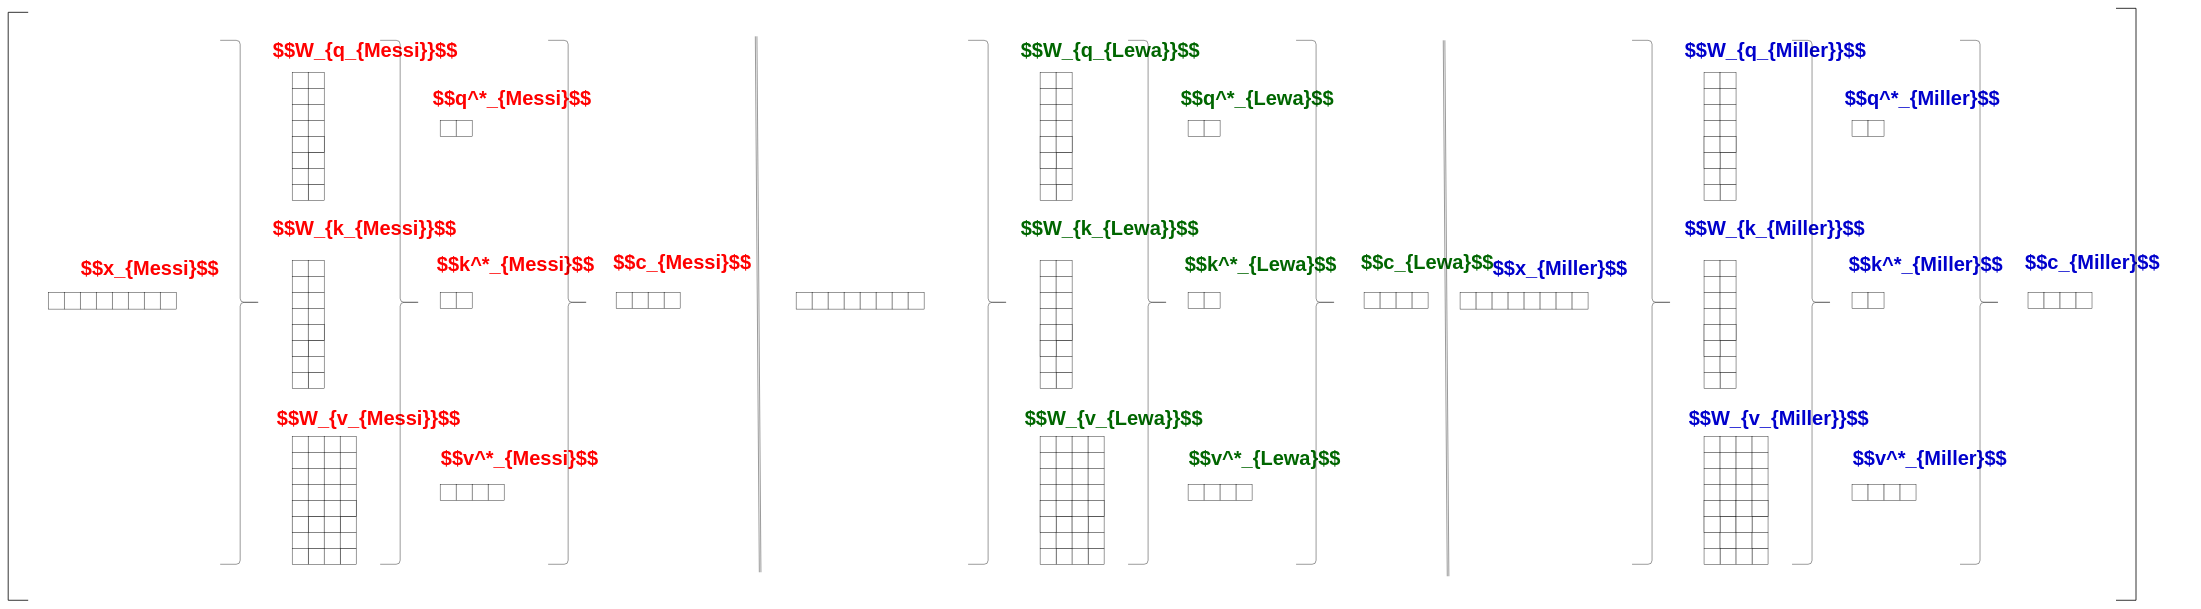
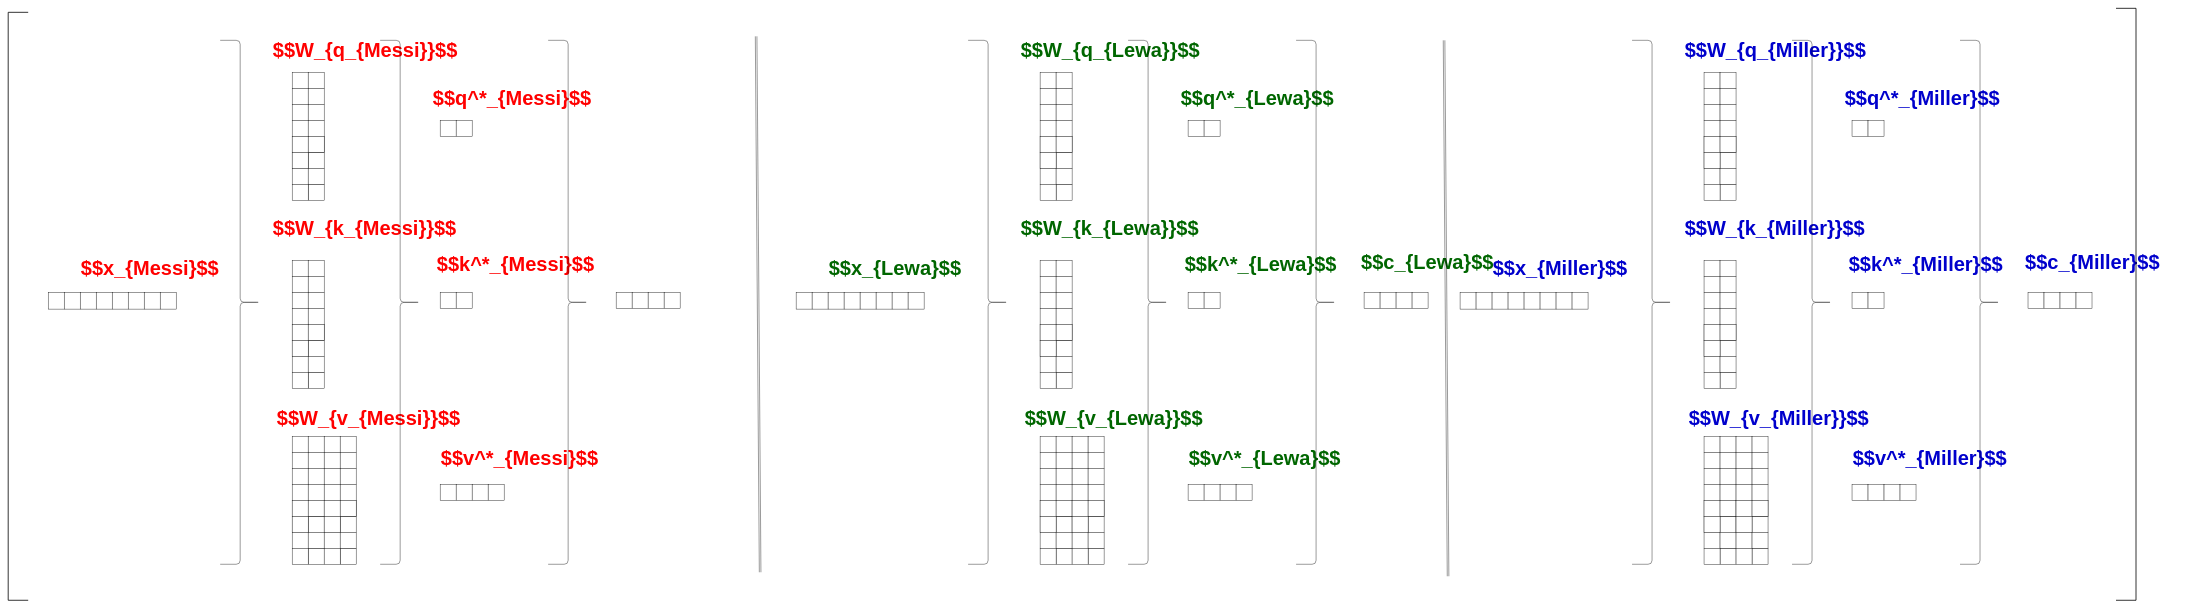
(687, 262) -> none
none -> (898, 268)
